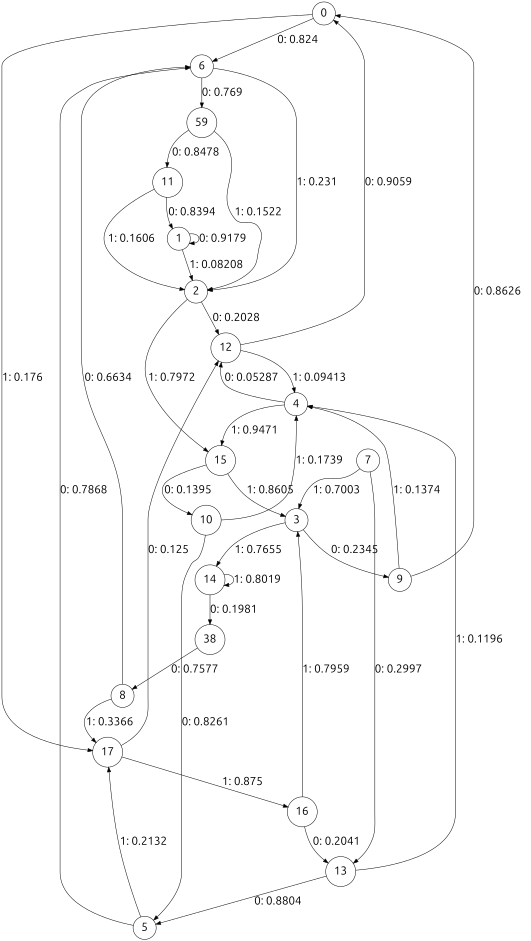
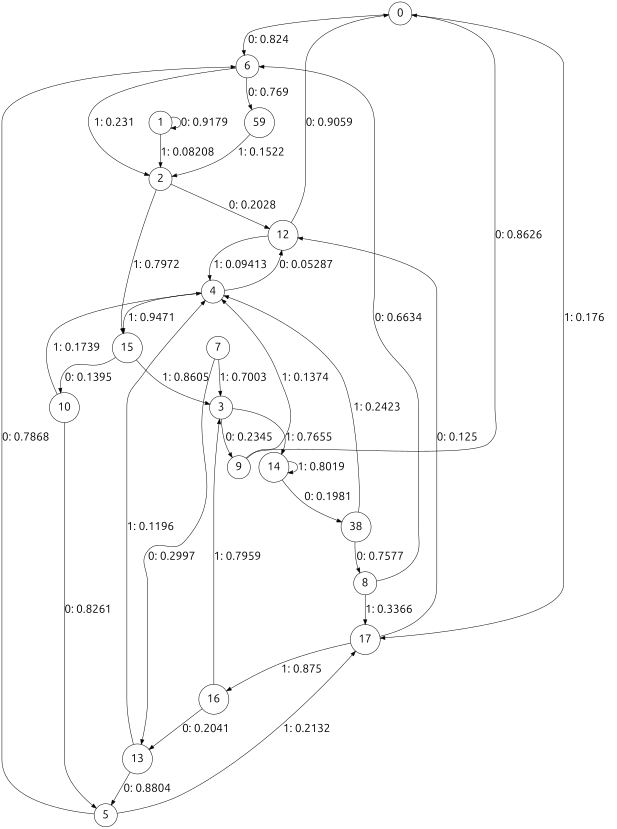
(168, 182) -> none
none -> (341, 375)
